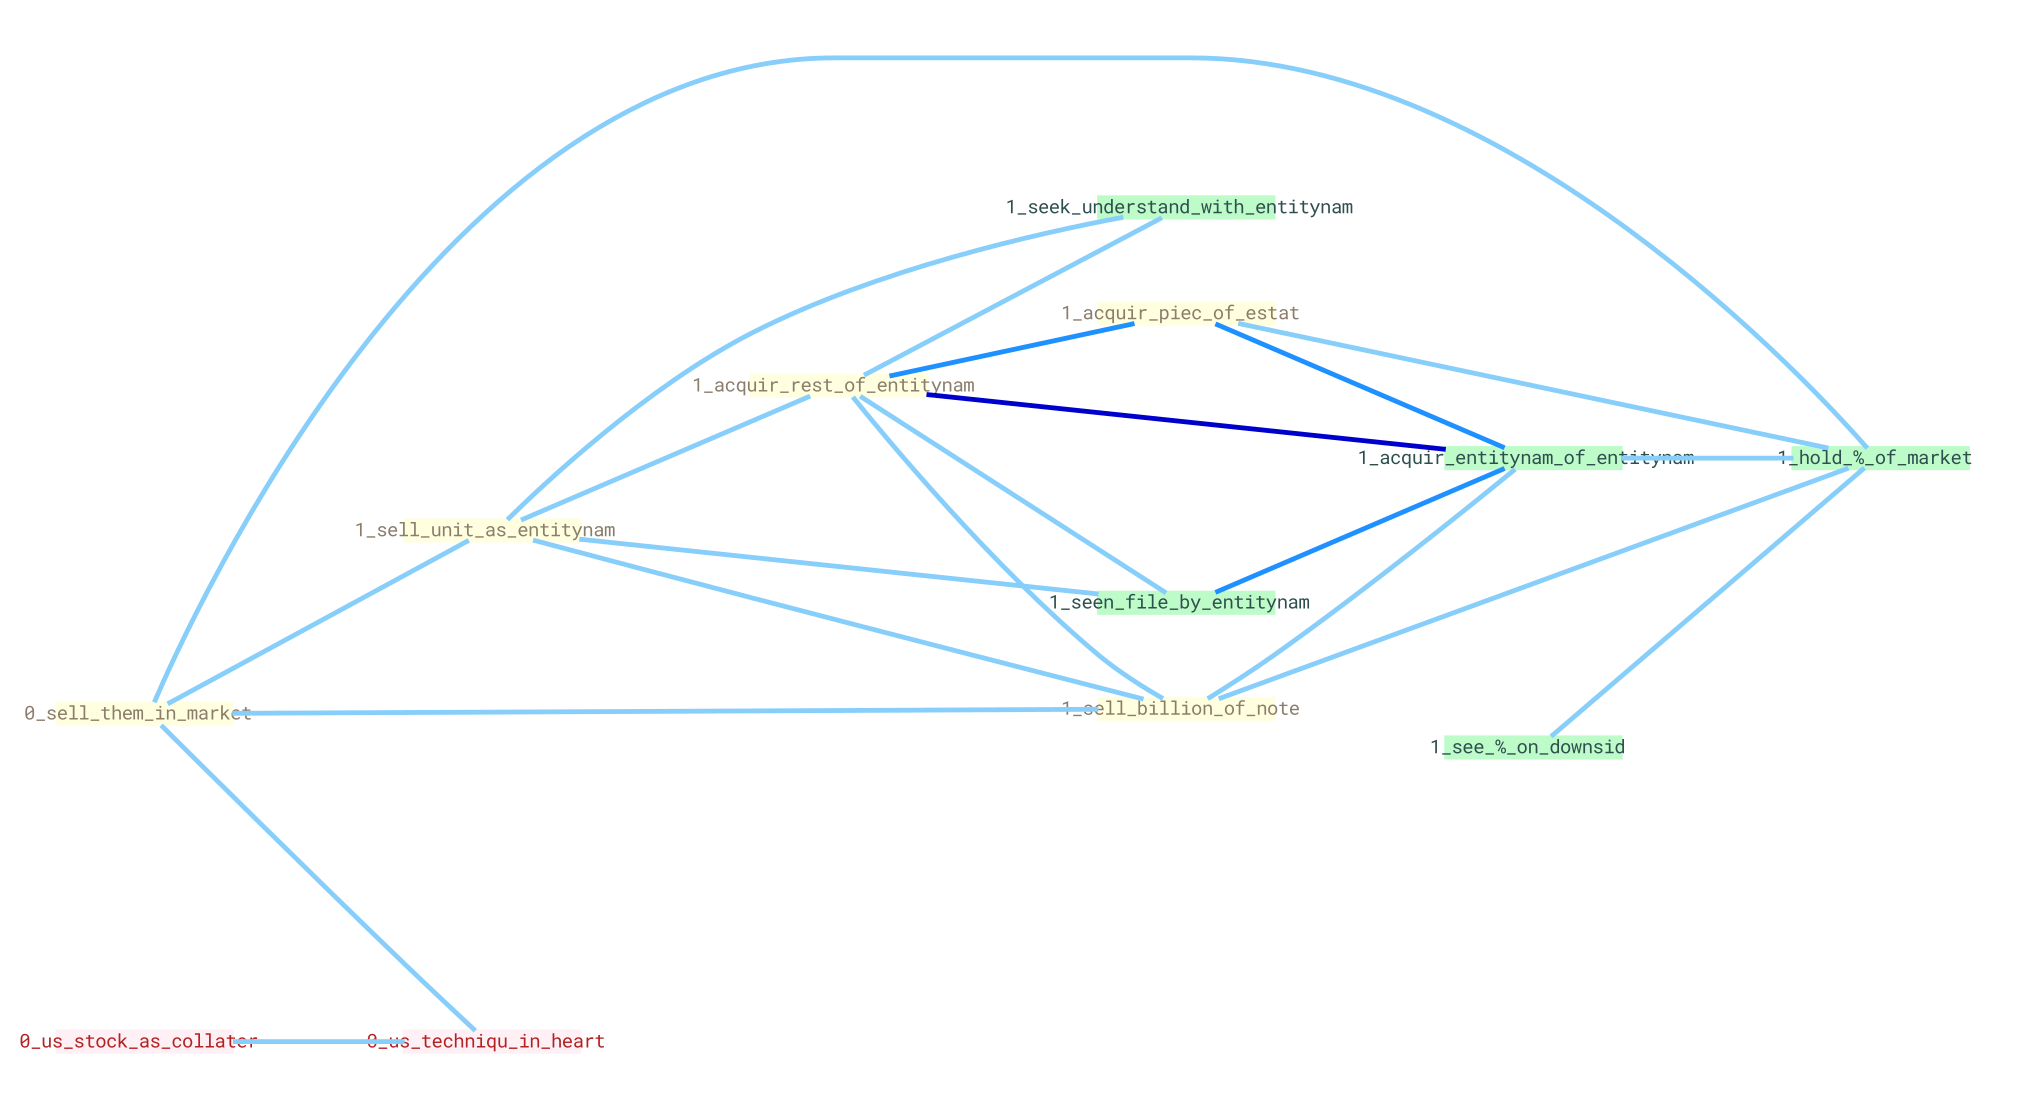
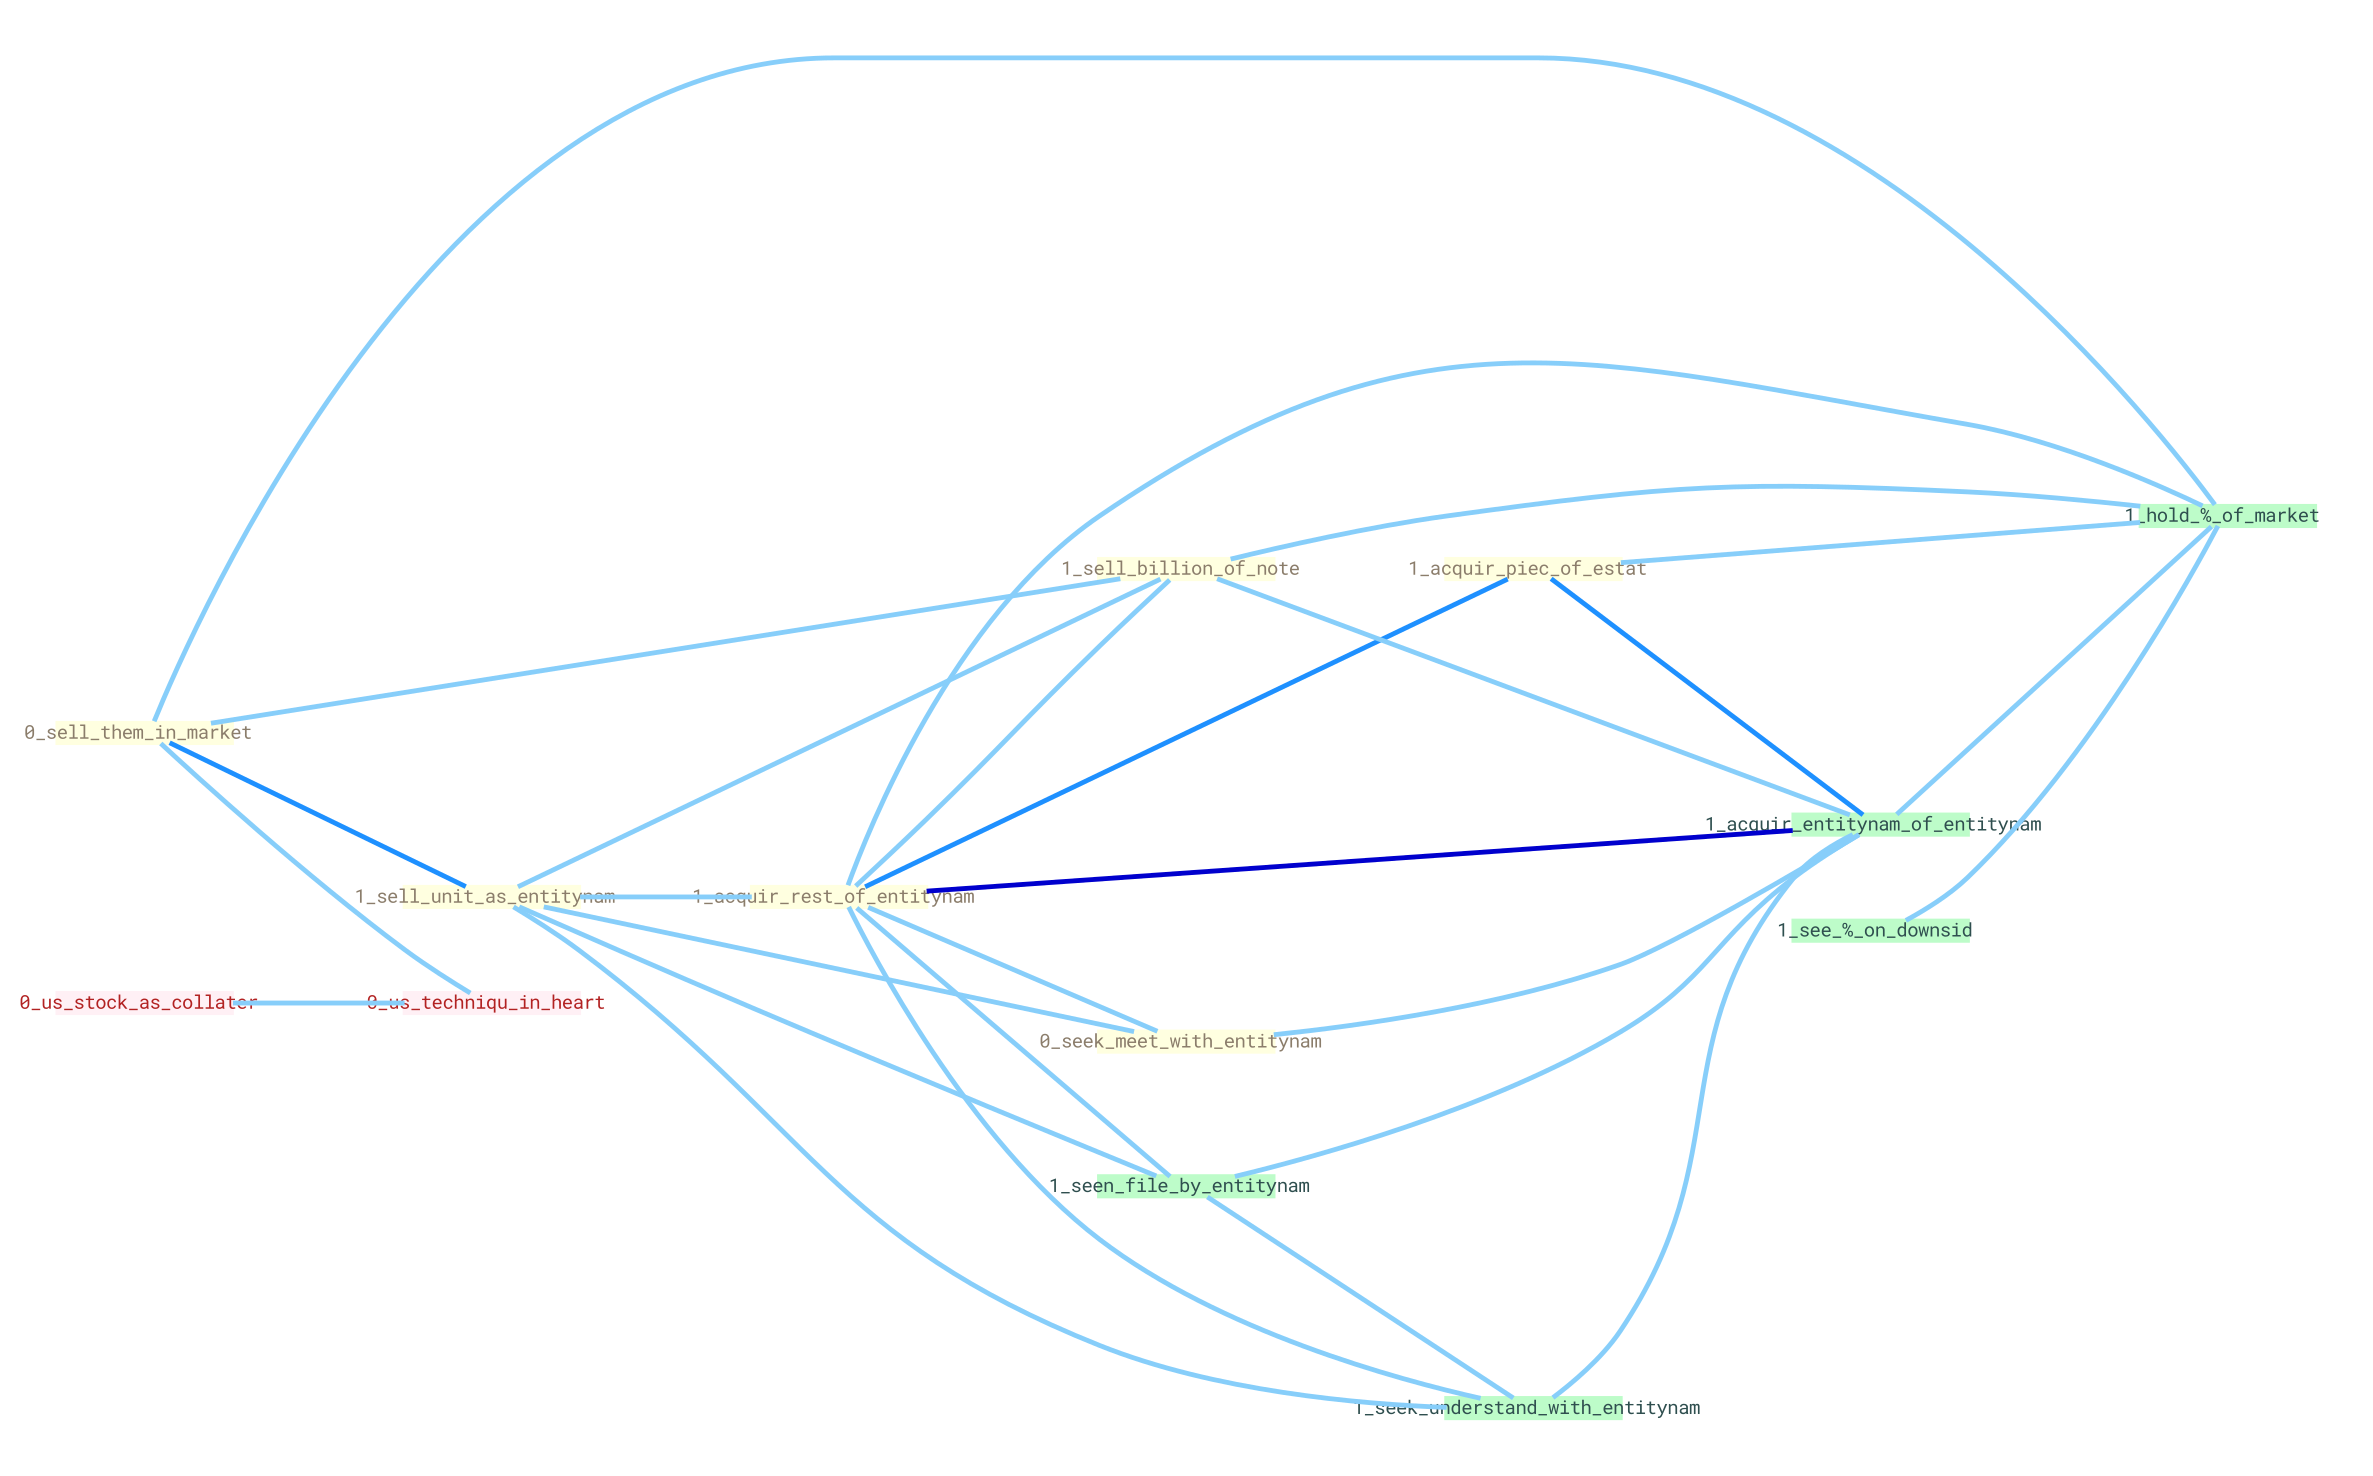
none -> (1418, 373)
(1360, 530) -> (1576, 1056)
(318, 622) -> (318, 815)
none -> (1186, 1042)
none -> (1699, 1112)
none -> (1360, 1297)
